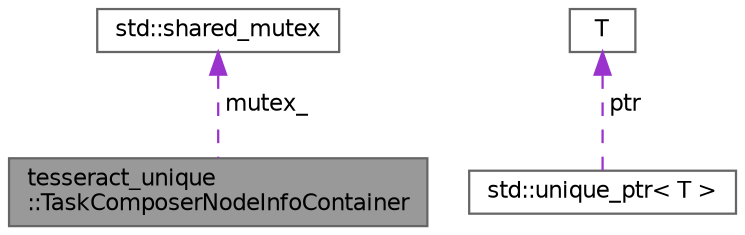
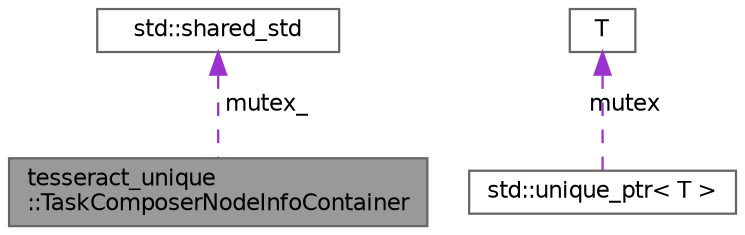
(218, 31) -> (218, 31)
(622, 105) -> (622, 105)
